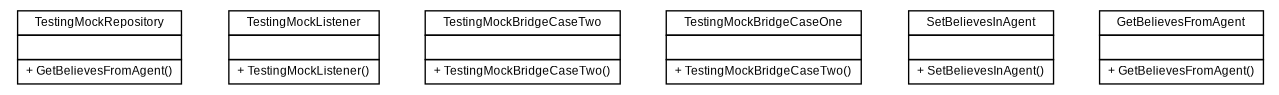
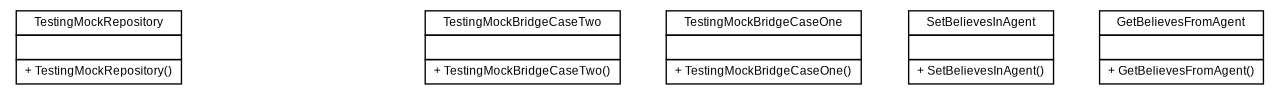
(303, 47) -> none
(100, 71) -> (99, 71)
(764, 71) -> (764, 71)
